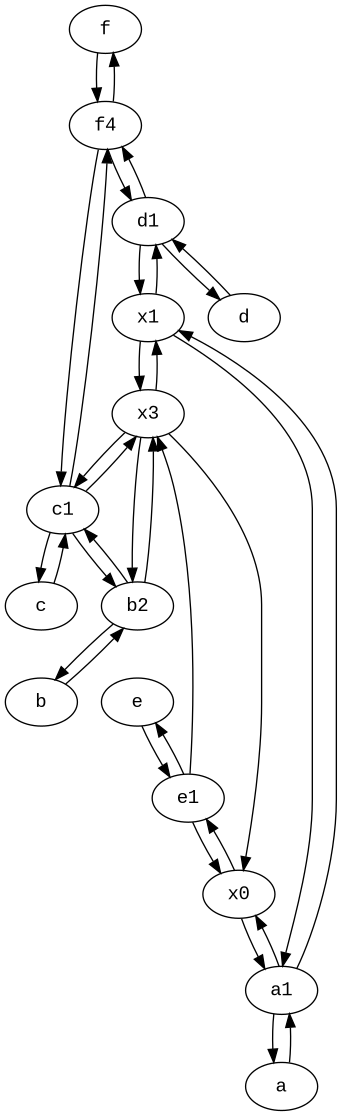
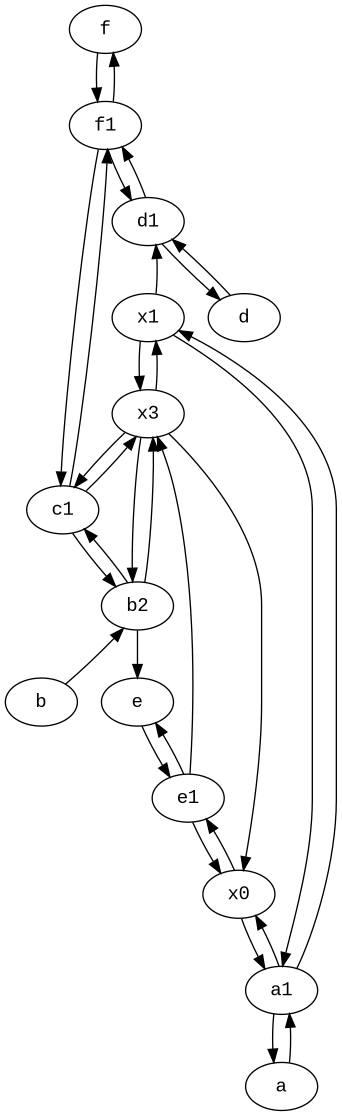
(105, 125) -> (105, 125)
(139, 263) -> none
(41, 606) -> none
(89, 646) -> (137, 647)
